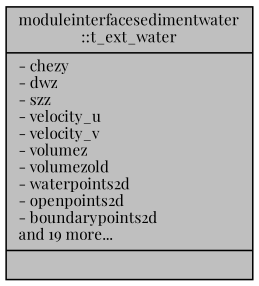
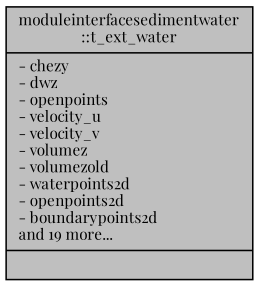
(35, 100) -> (64, 100)
